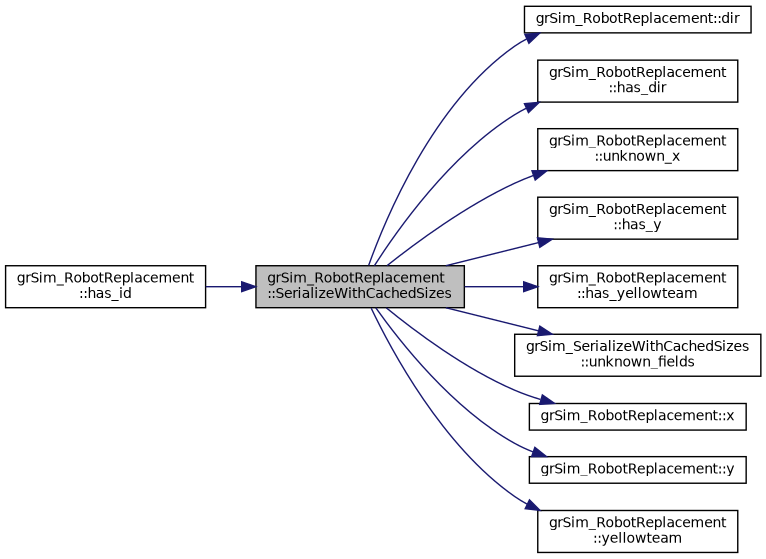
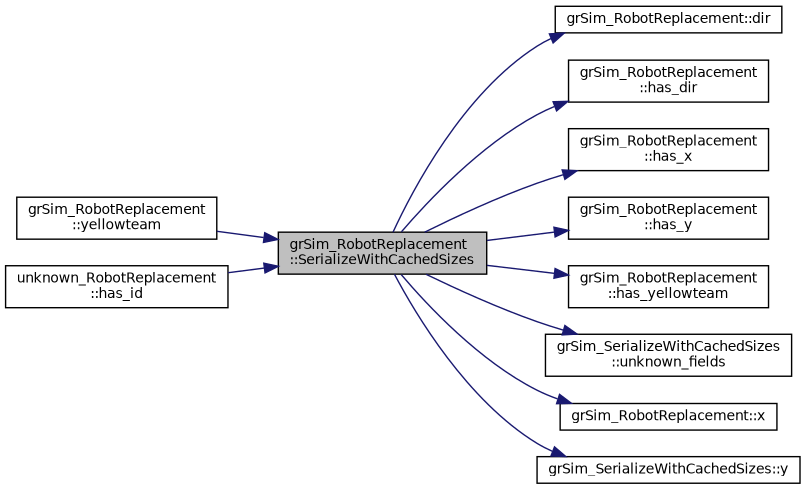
(638, 150) -> (669, 150)
(106, 287) -> (117, 287)
(436, 417) -> (240, 234)
(638, 470) -> (669, 470)
